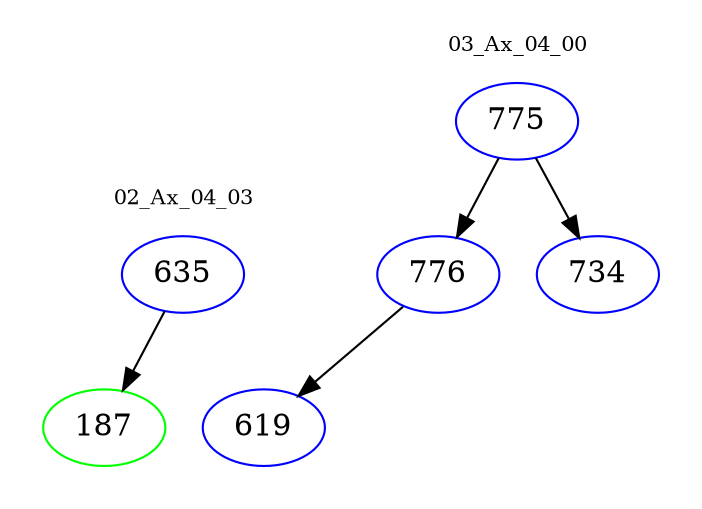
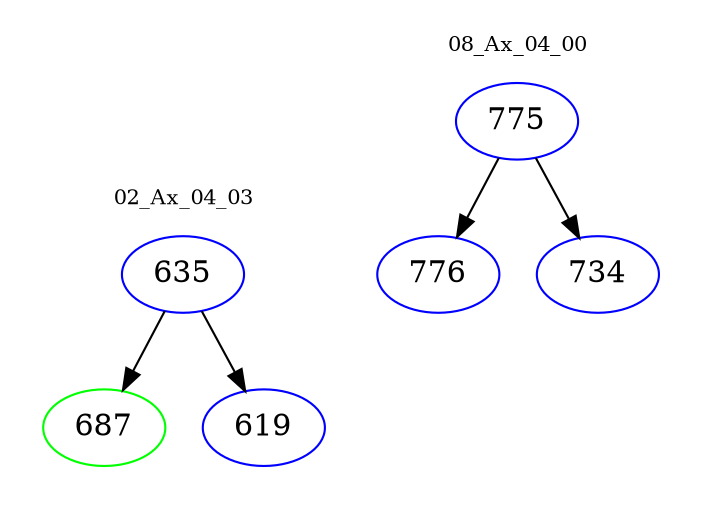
(518, 46) -> (518, 46)
(359, 344) -> (218, 342)
(104, 428) -> (104, 428)
